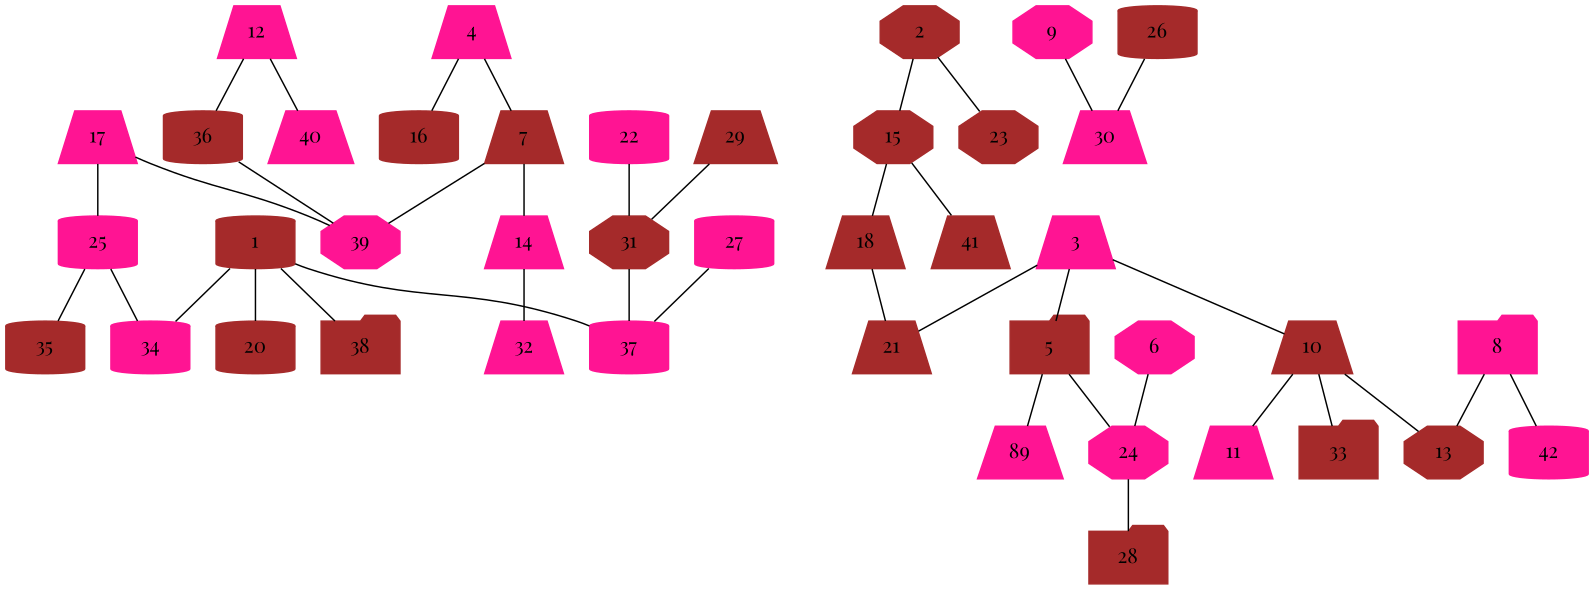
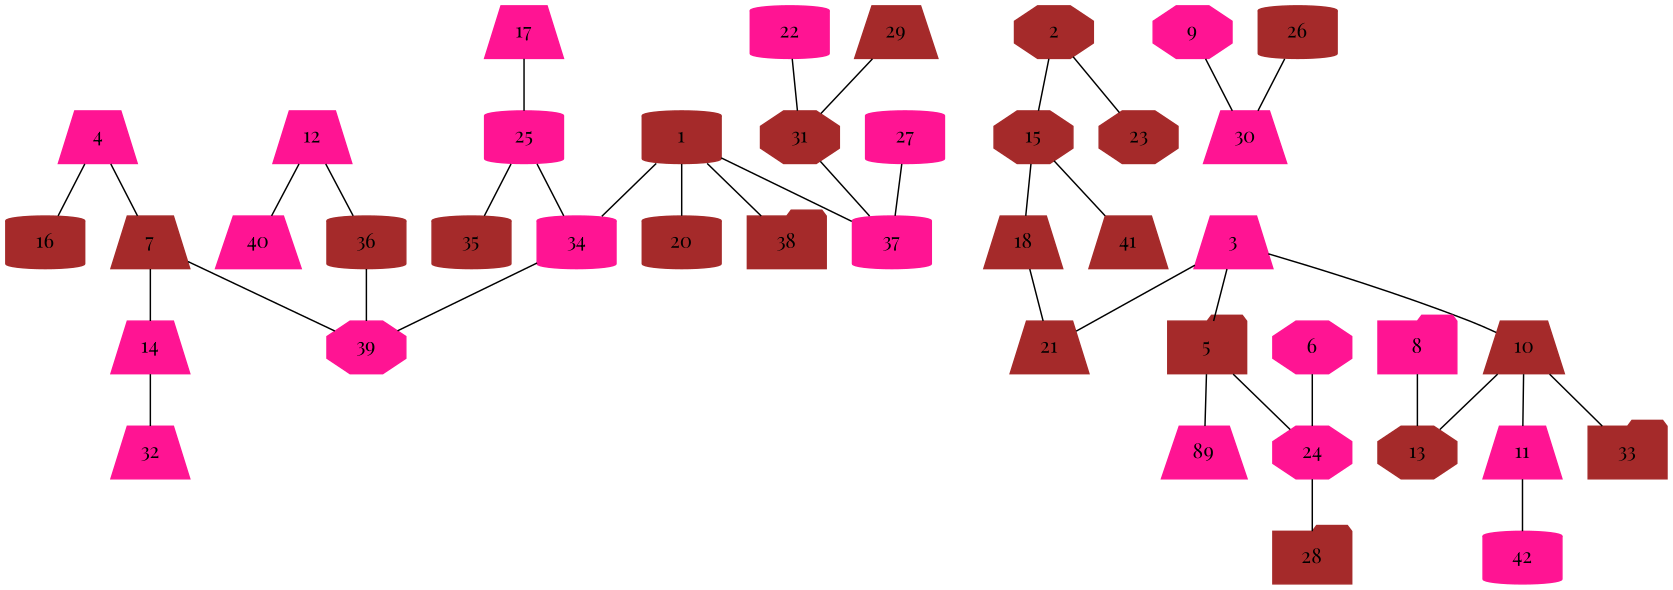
(233, 191) -> (467, 297)
(1523, 400) -> (1522, 505)
